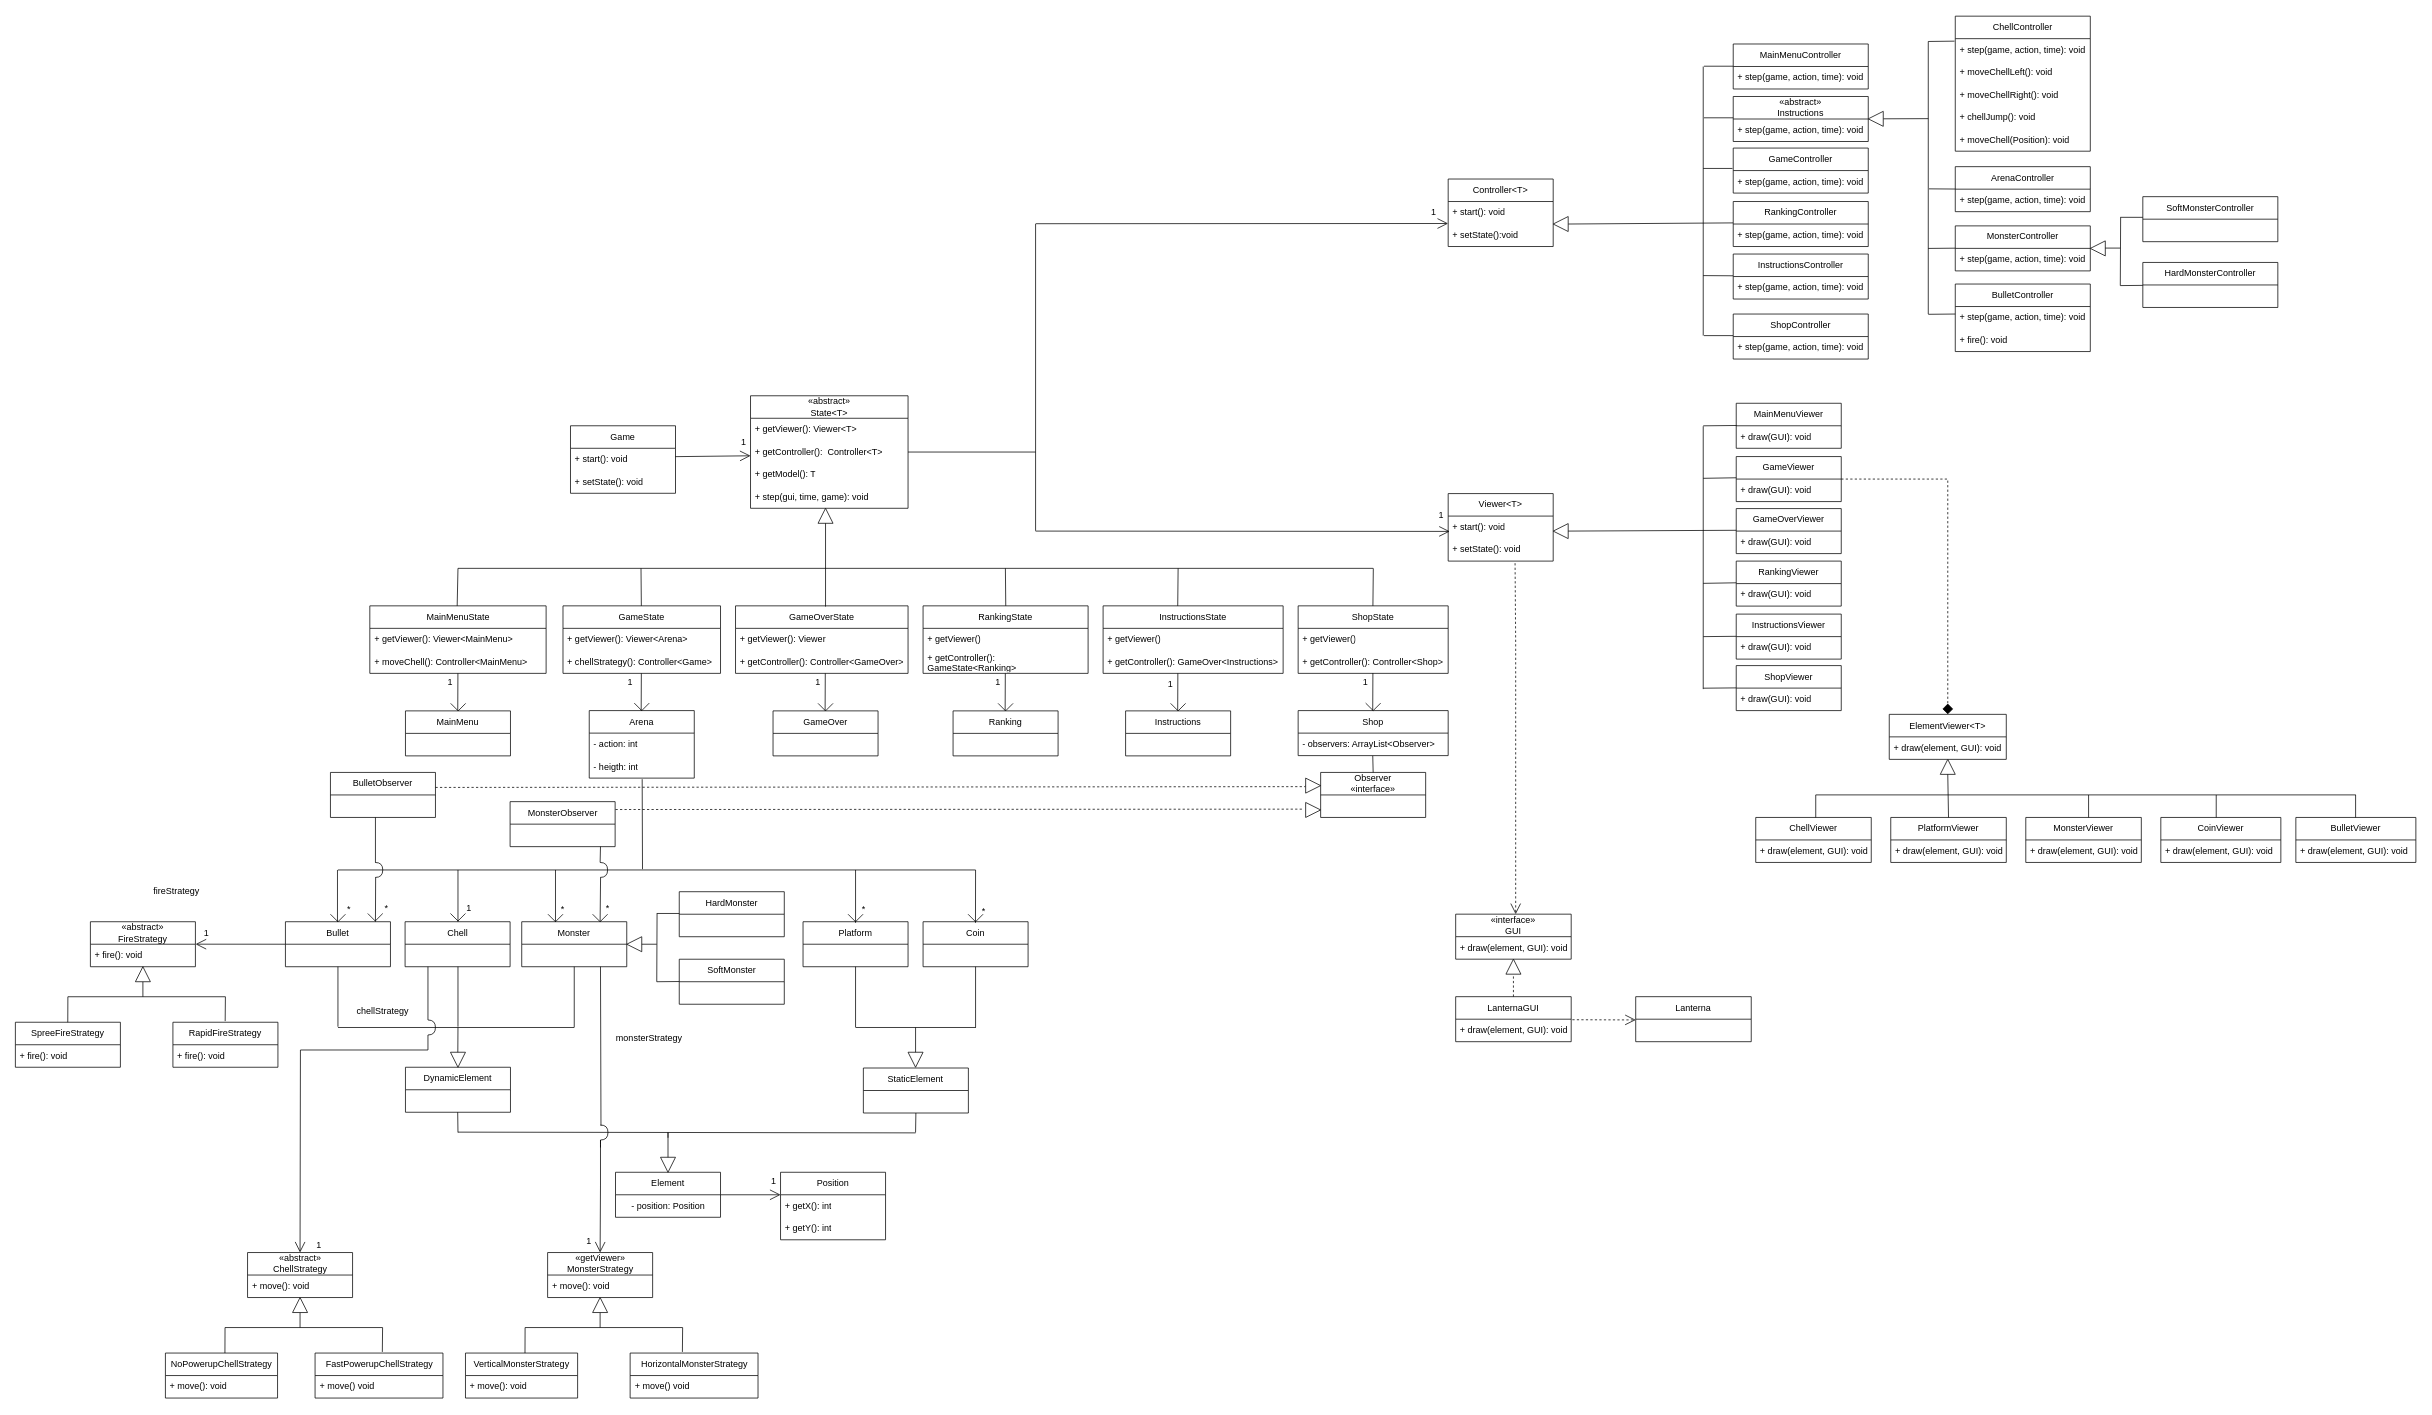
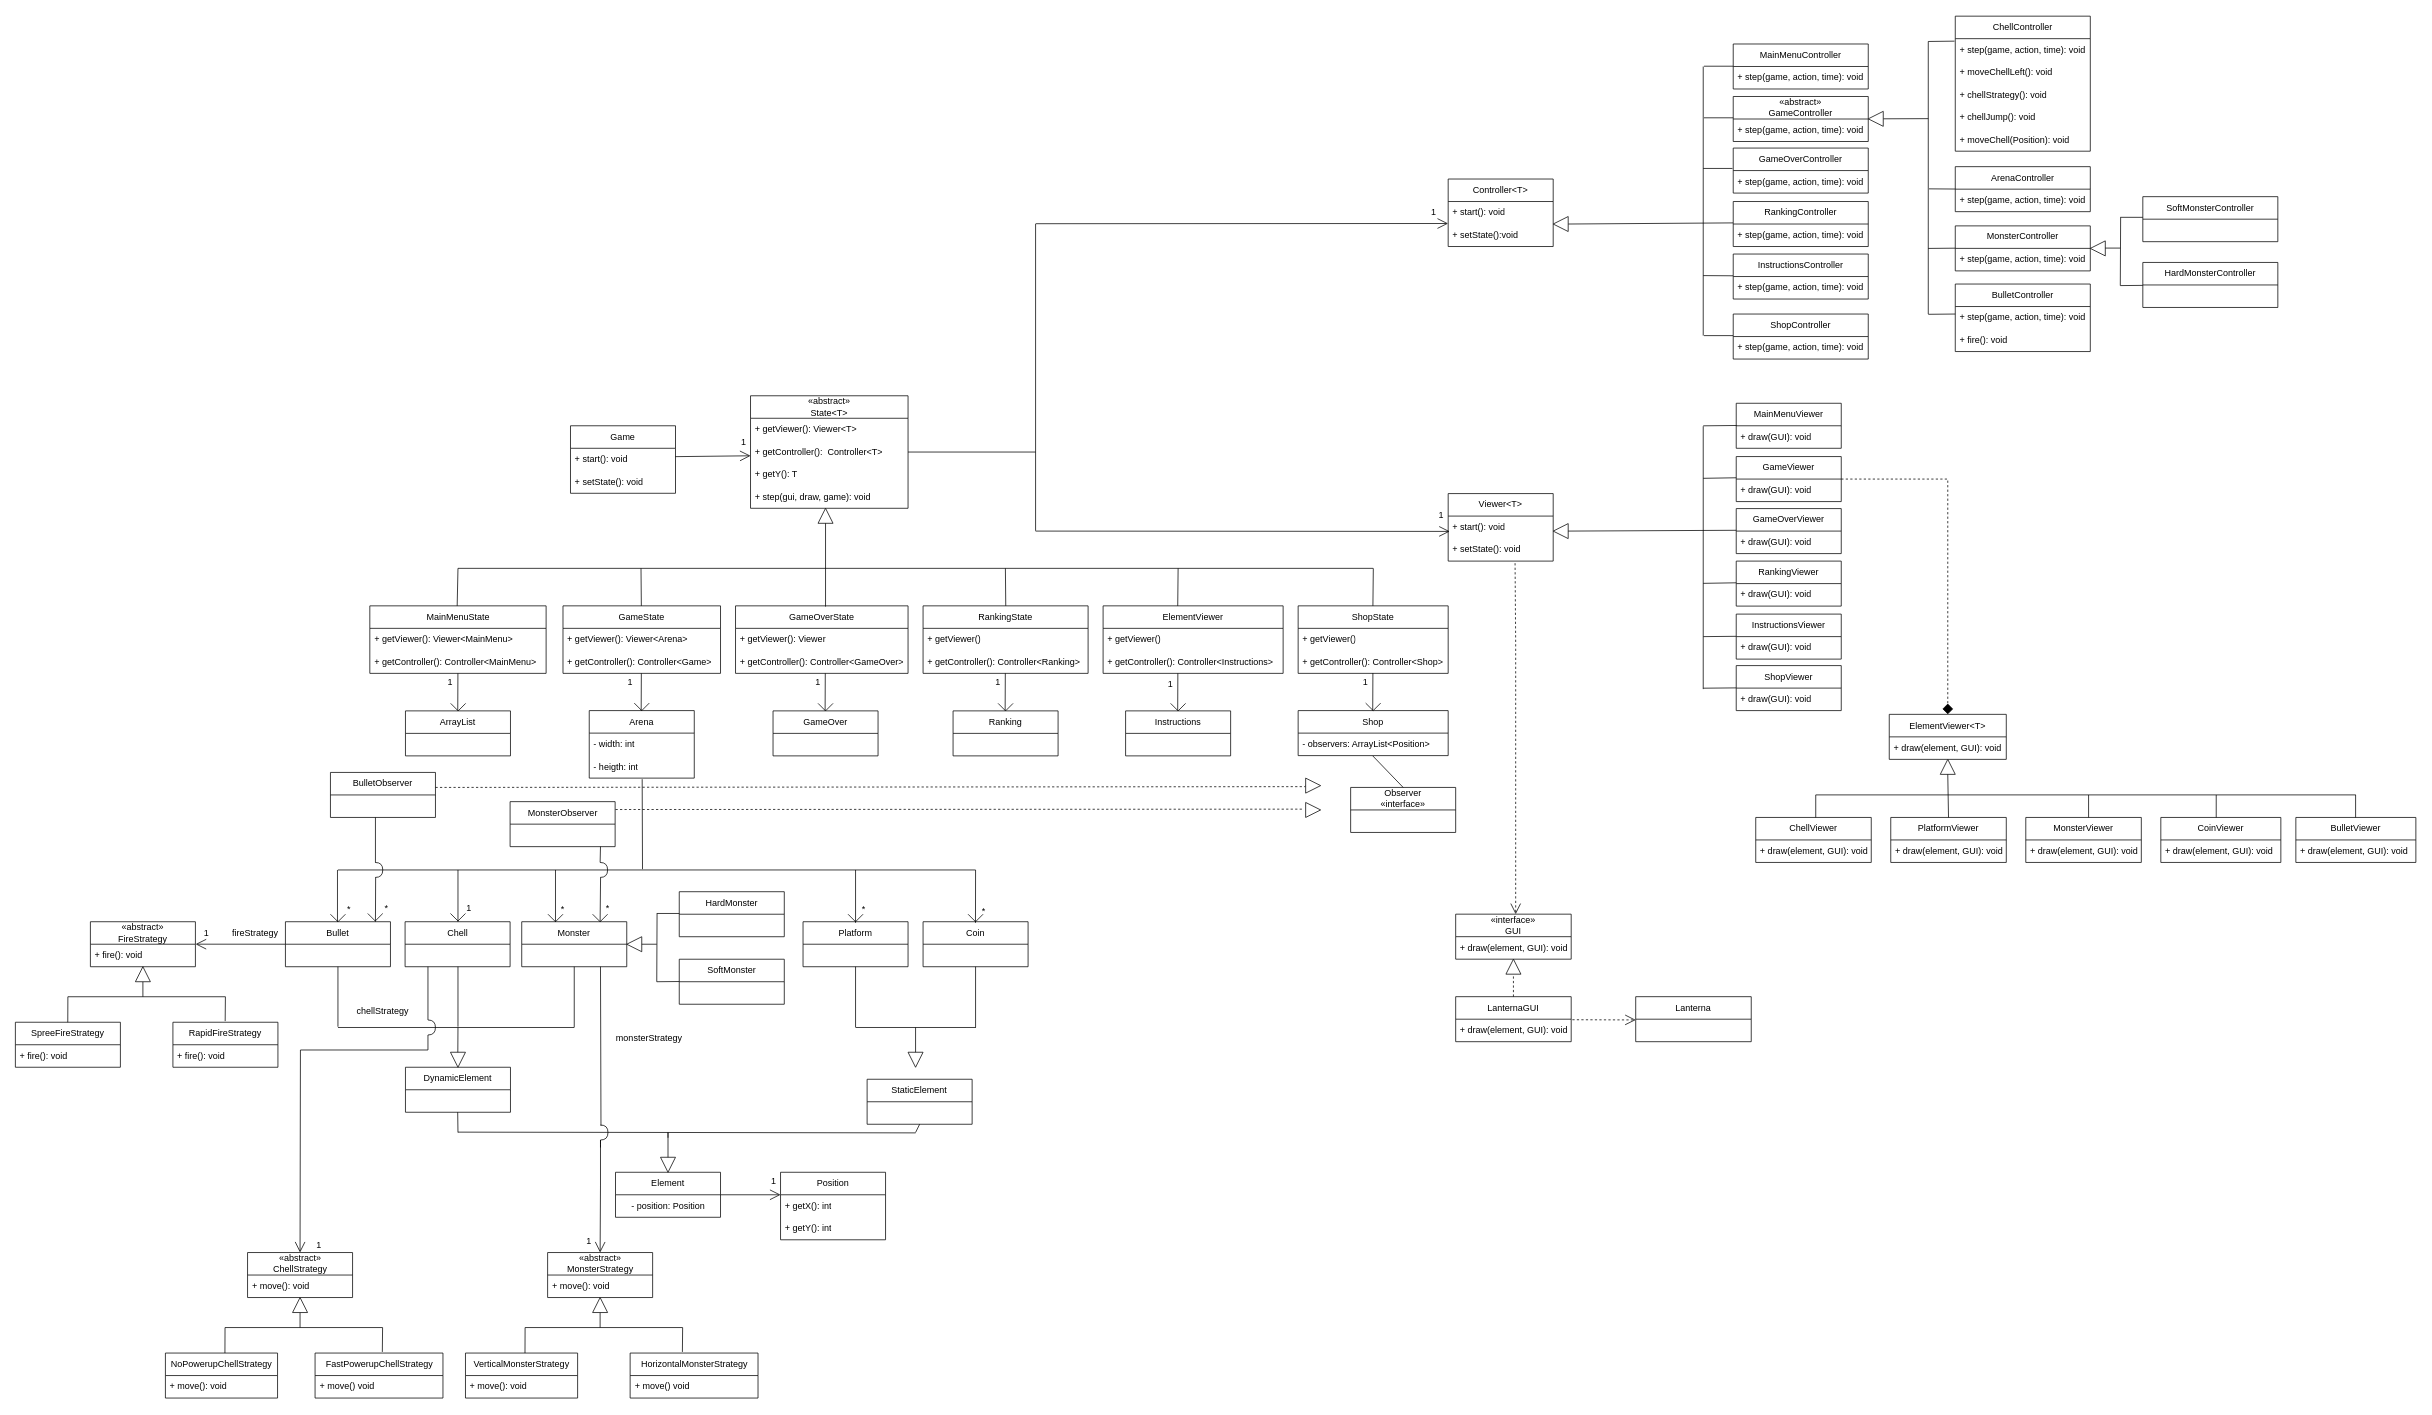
(2012, 95) -> (2010, 95)
(1800, 108) -> (1800, 108)
(1800, 159) -> (1800, 159)
(788, 474) -> (779, 474)
(816, 497) -> (817, 497)
(1193, 617) -> (1193, 617)
(453, 662) -> (459, 662)
(642, 662) -> (642, 662)
(1006, 662) -> (1006, 662)
(1194, 662) -> (1194, 662)
(458, 722) -> (458, 722)
(621, 744) -> (618, 744)
(1374, 744) -> (1374, 744)
(1373, 795) -> (1403, 810)
(177, 891) -> (255, 933)
(916, 1090) -> (919, 1101)
(600, 1263) -> (600, 1263)
